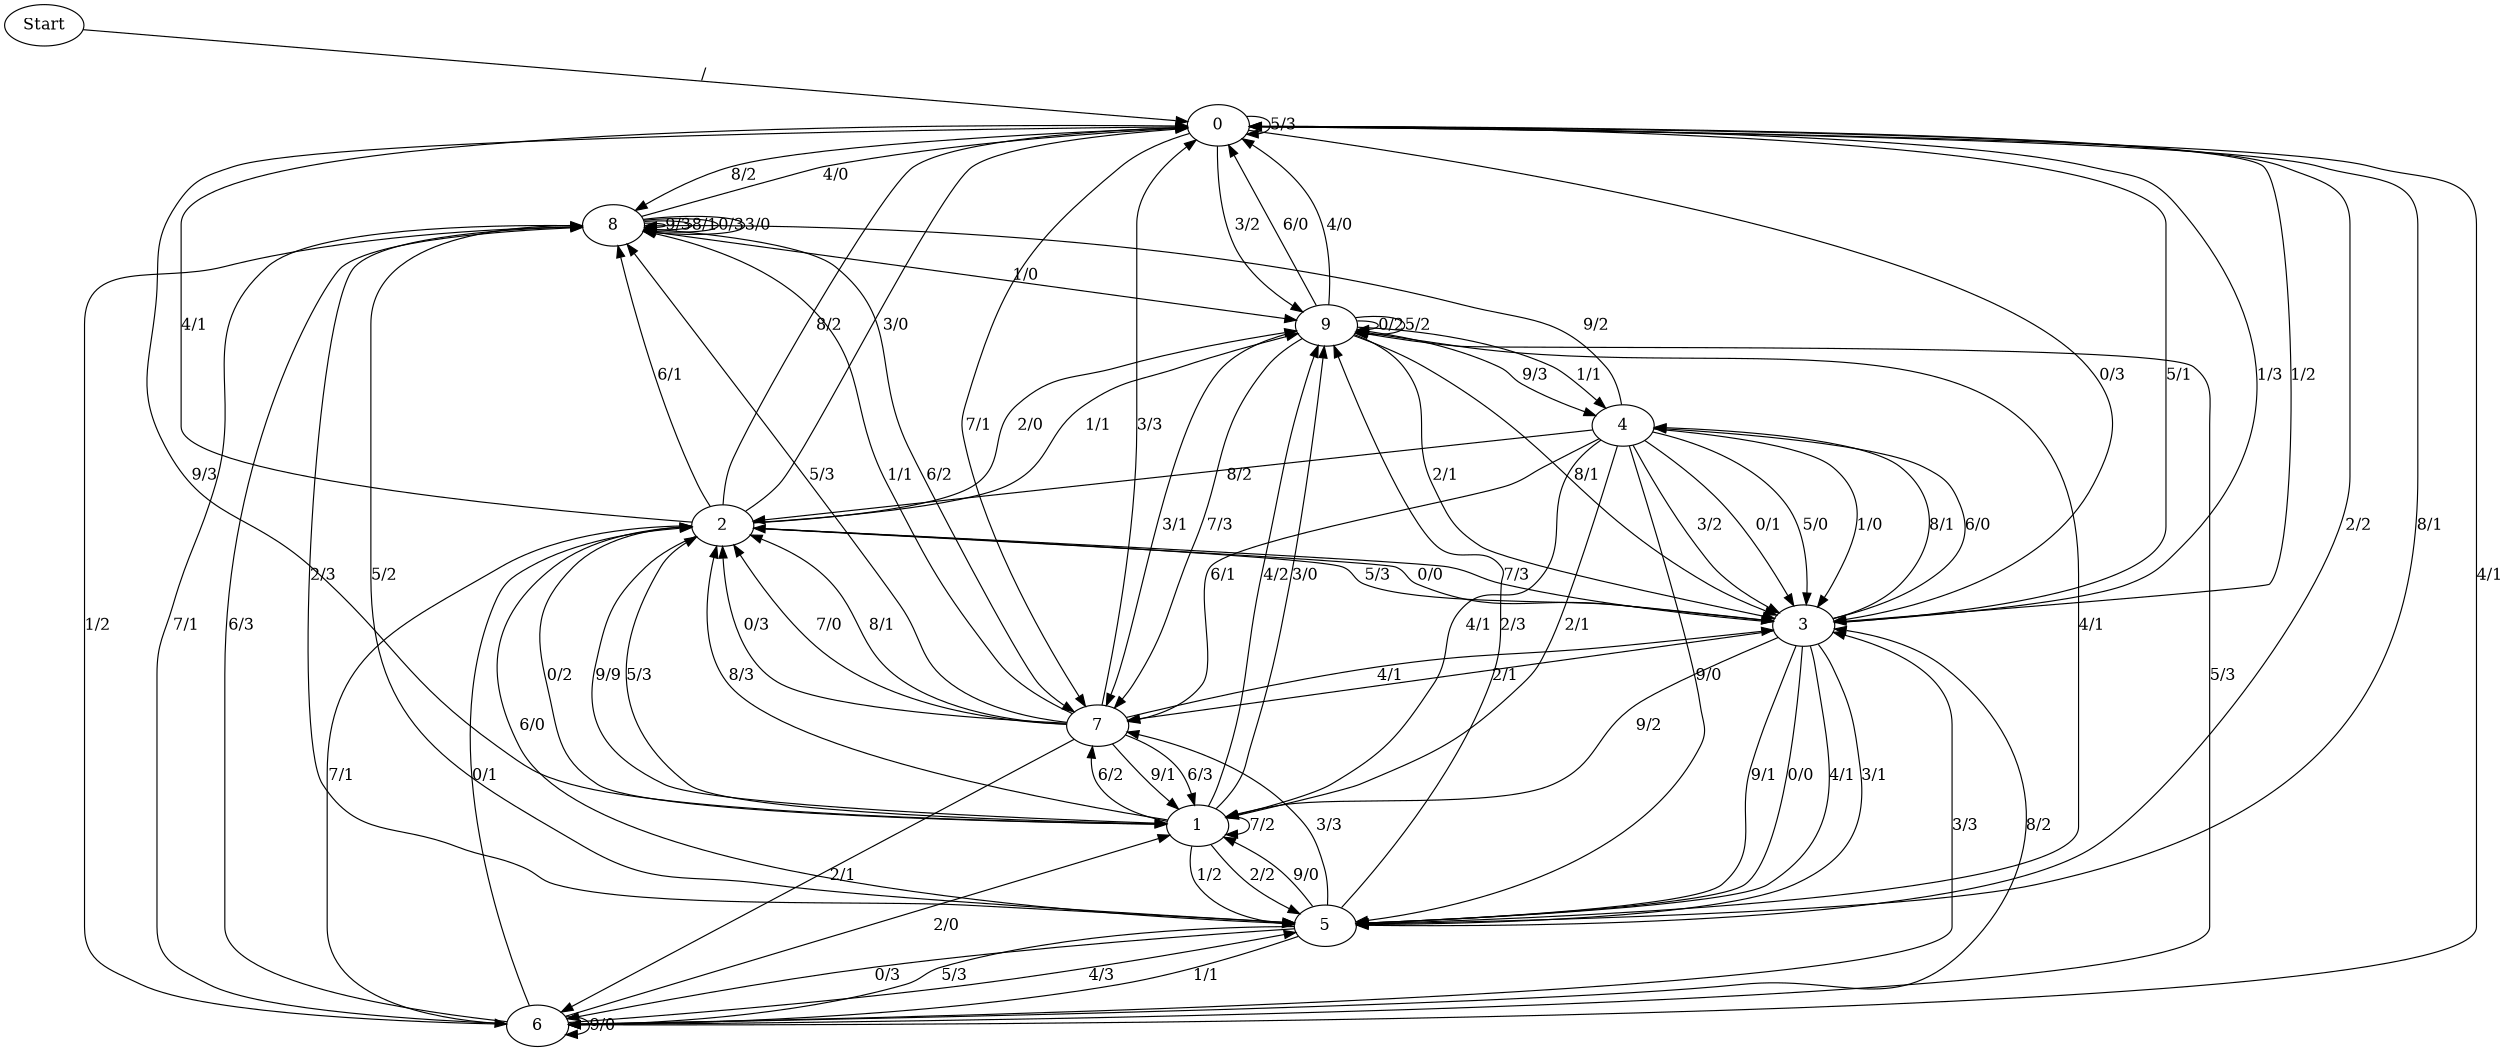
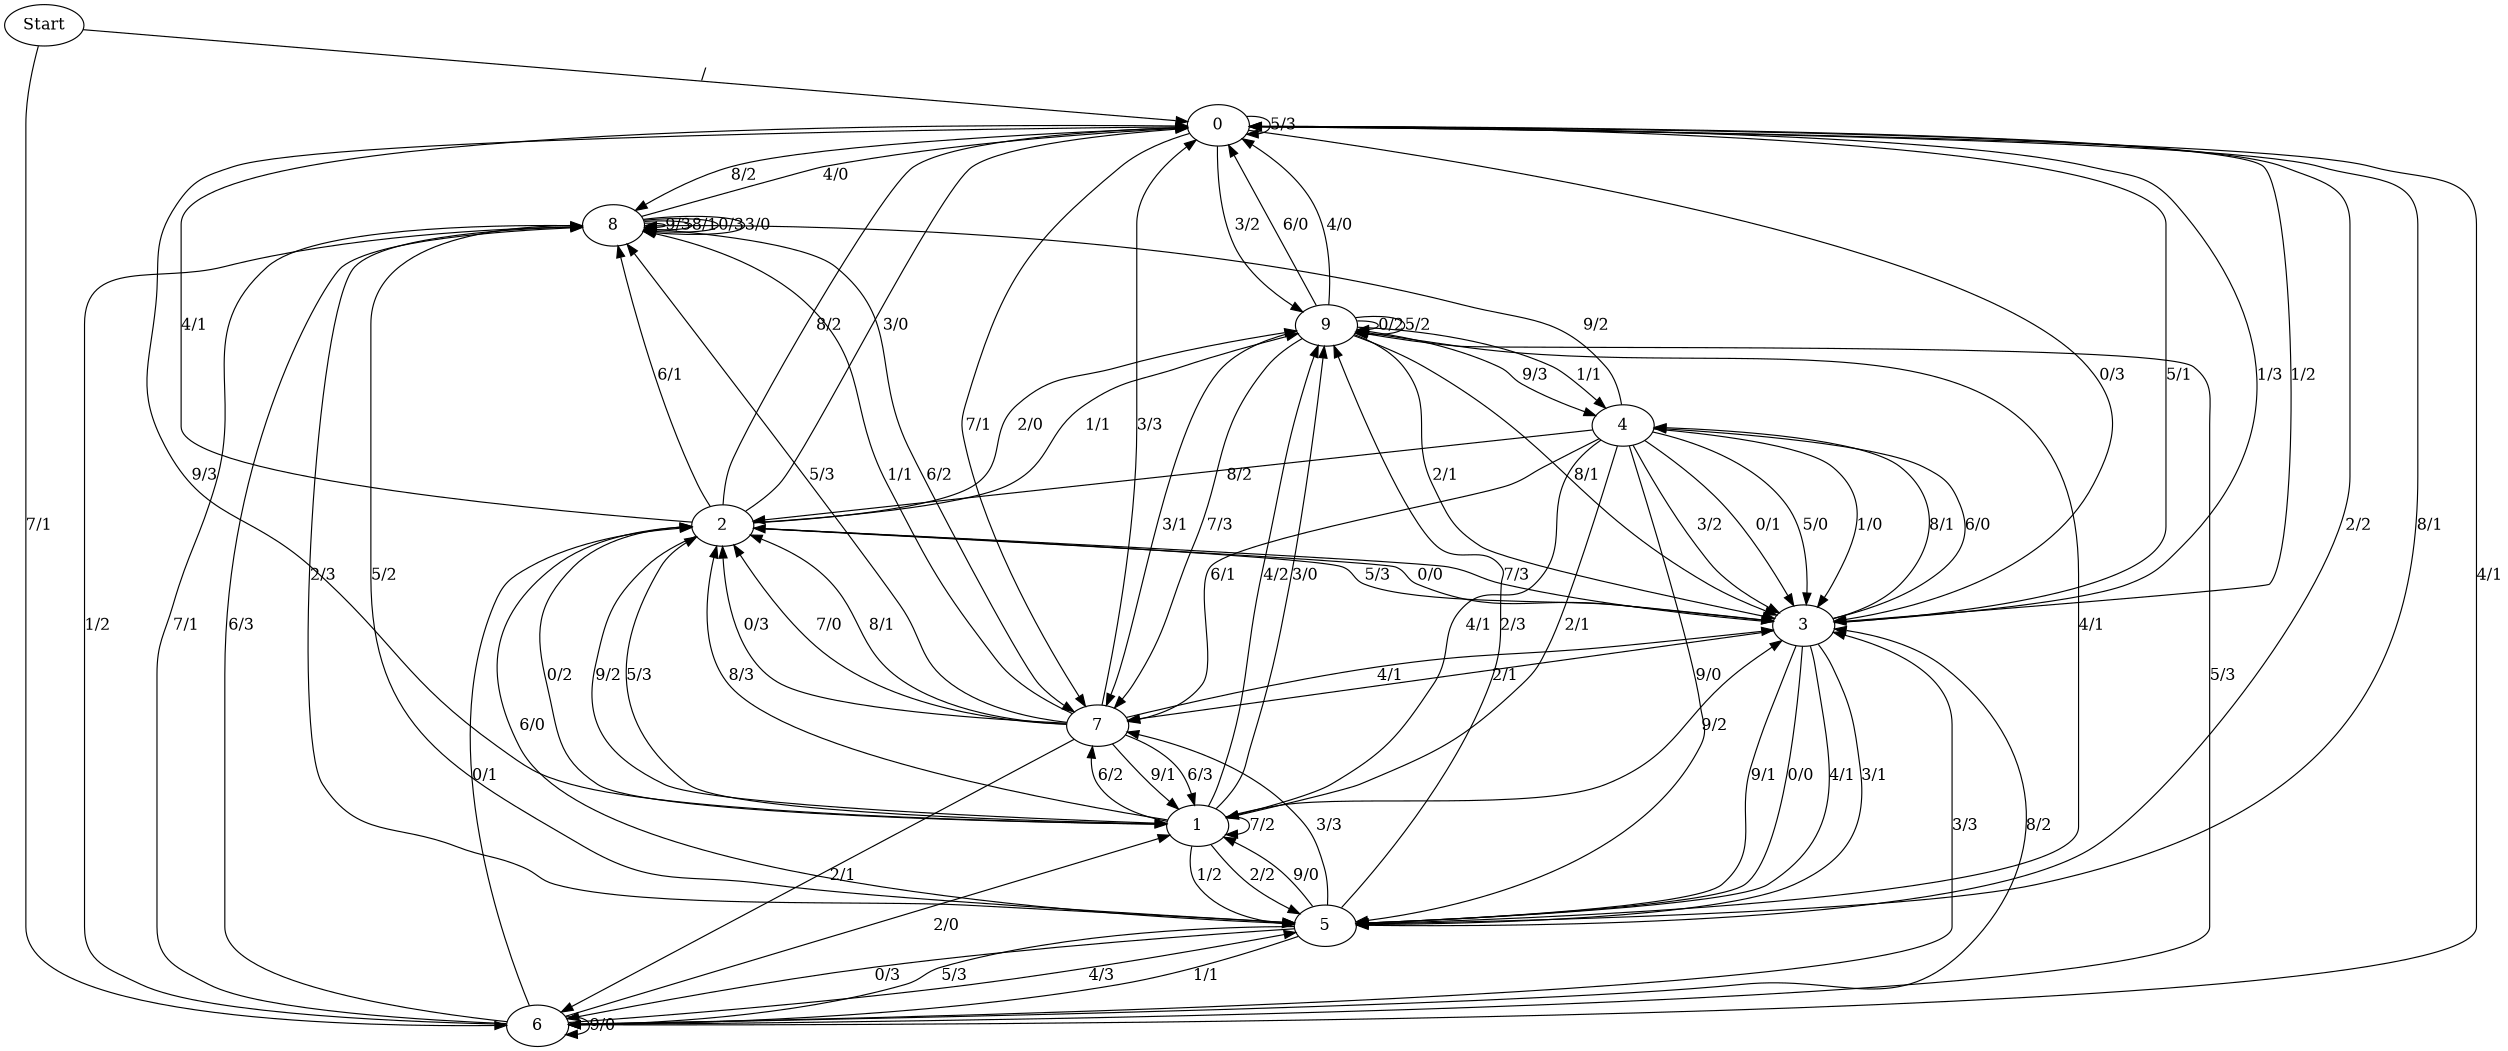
(964, 275) -> none
(608, 676) -> (608, 676)
(336, 714) -> (26, 736)
(1532, 791) -> (1525, 798)
